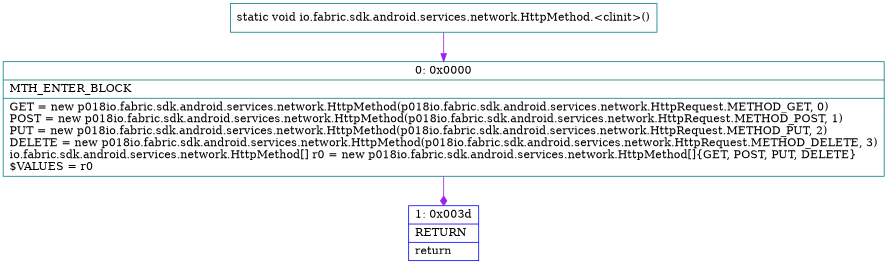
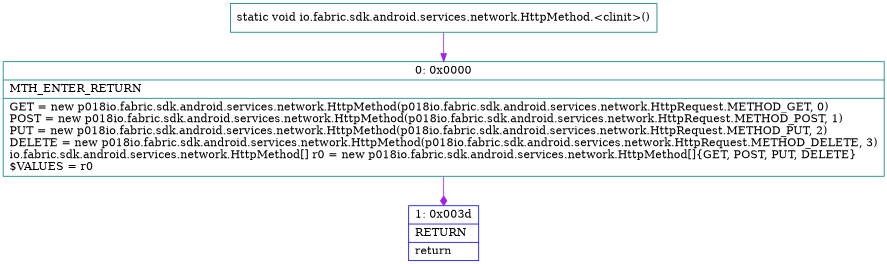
(71, 89) -> (76, 89)
